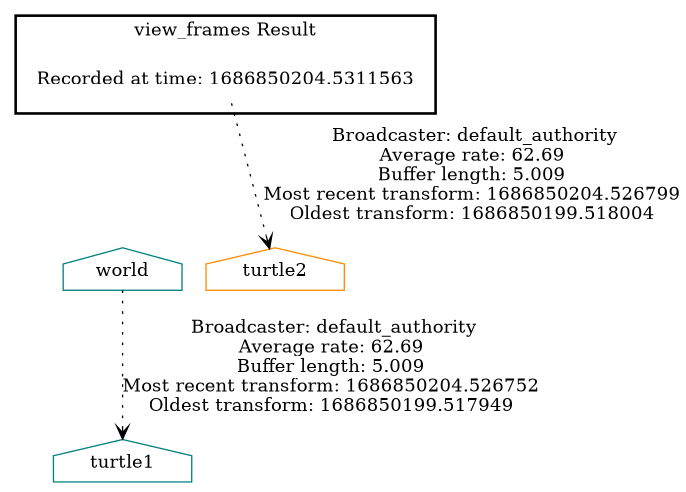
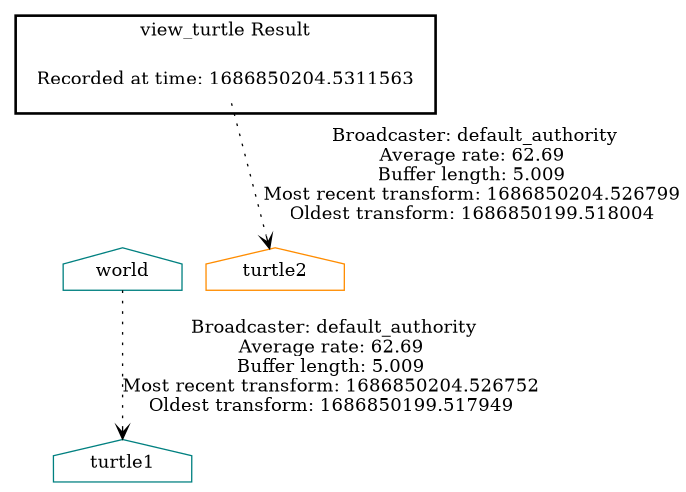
(226, 31) -> (226, 31)
